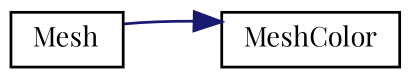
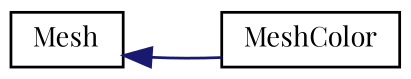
(159, 22) -> (186, 58)
